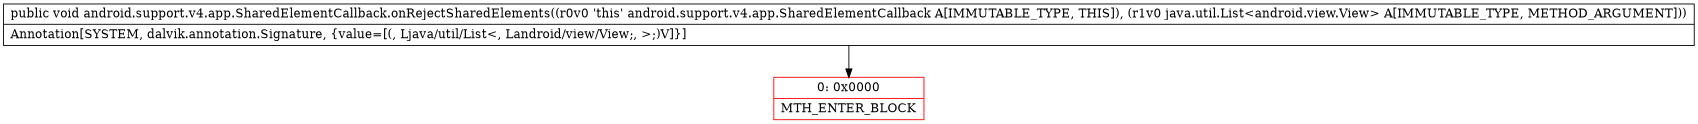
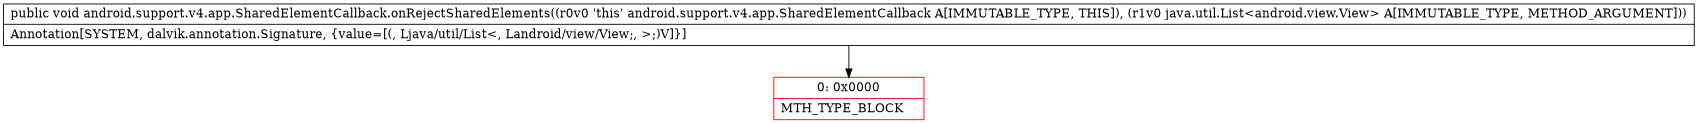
(849, 109) -> (842, 109)
